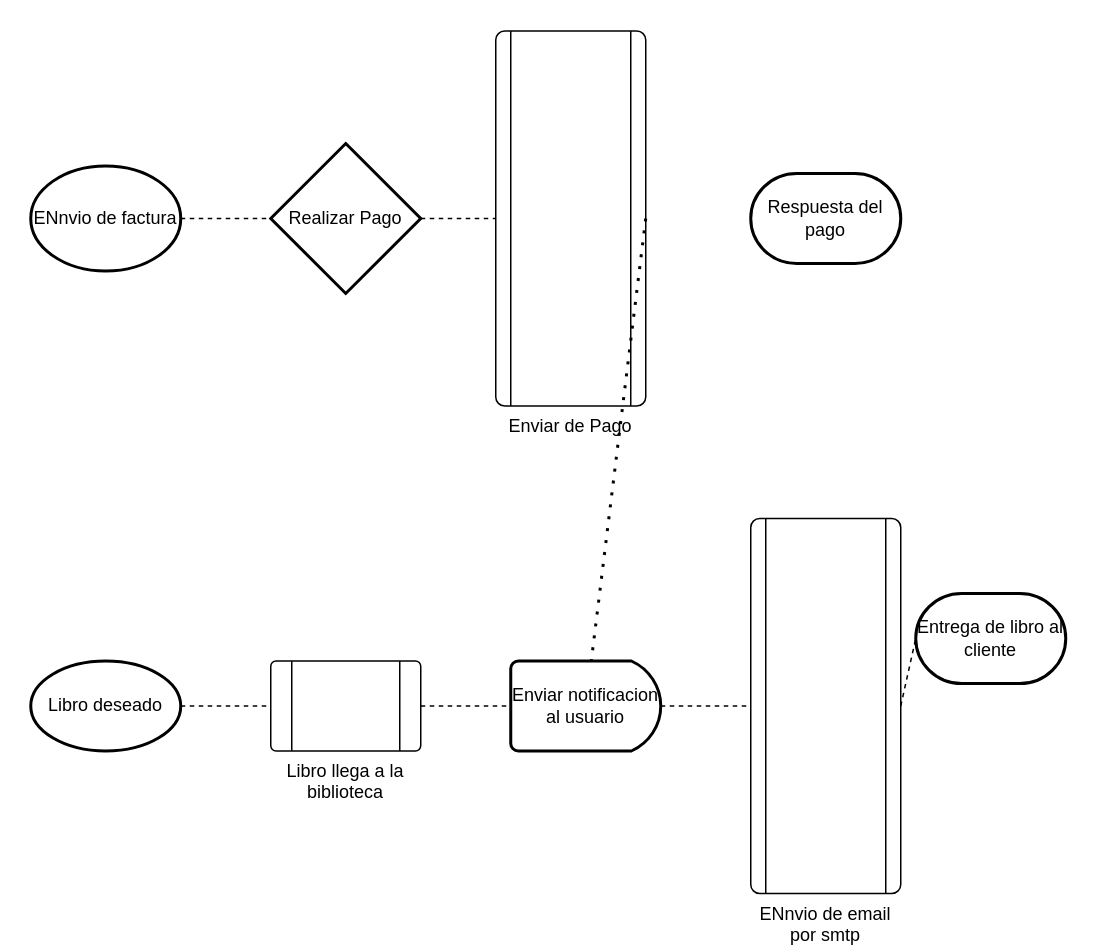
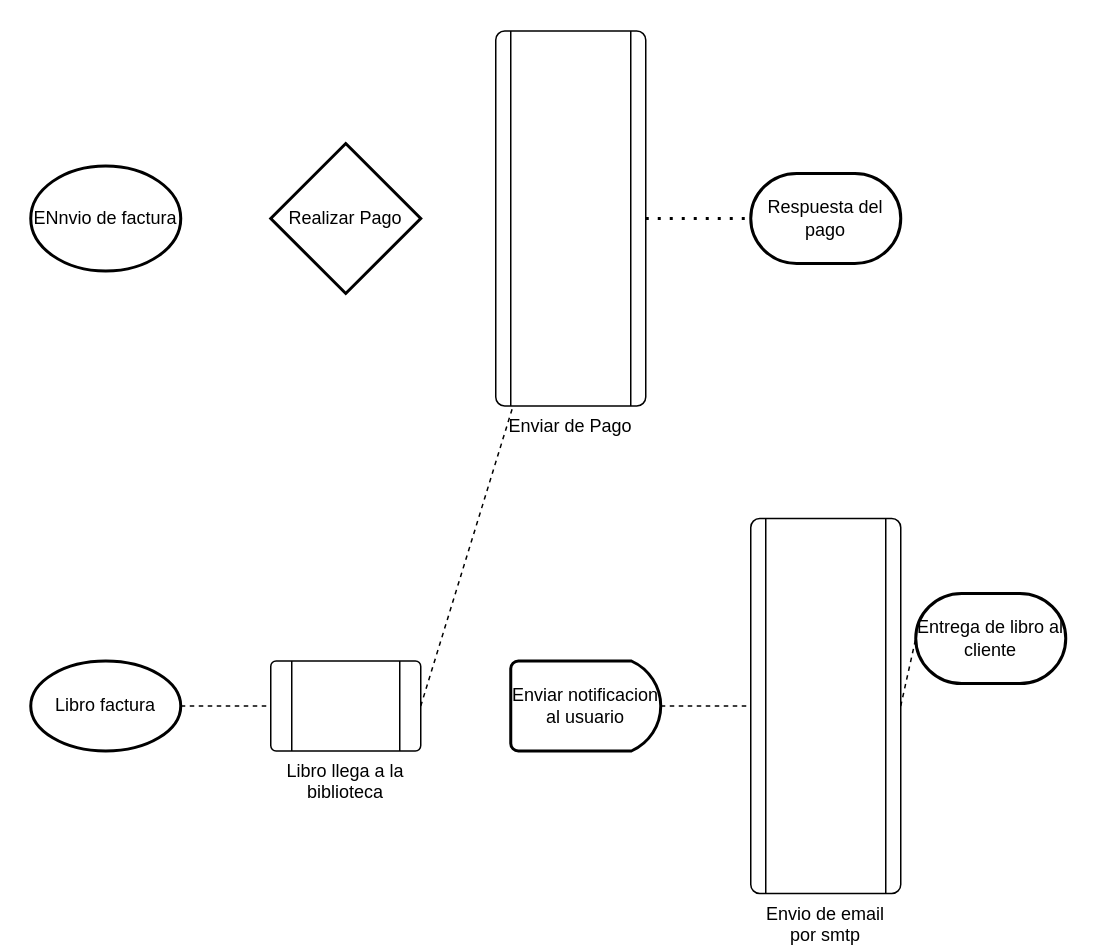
(224, 218) -> none
(458, 218) -> none
(611, 505) -> (696, 218)
(106, 706) -> (106, 706)
(464, 706) -> (467, 556)
(826, 925) -> (826, 925)
